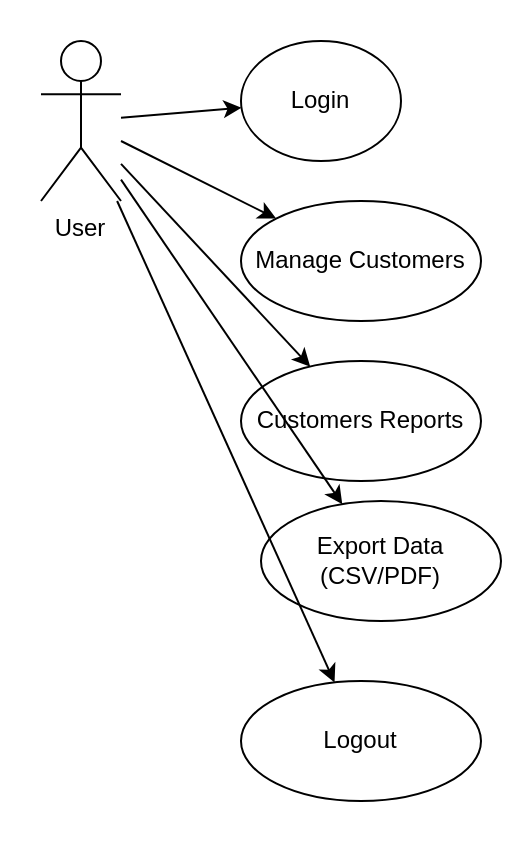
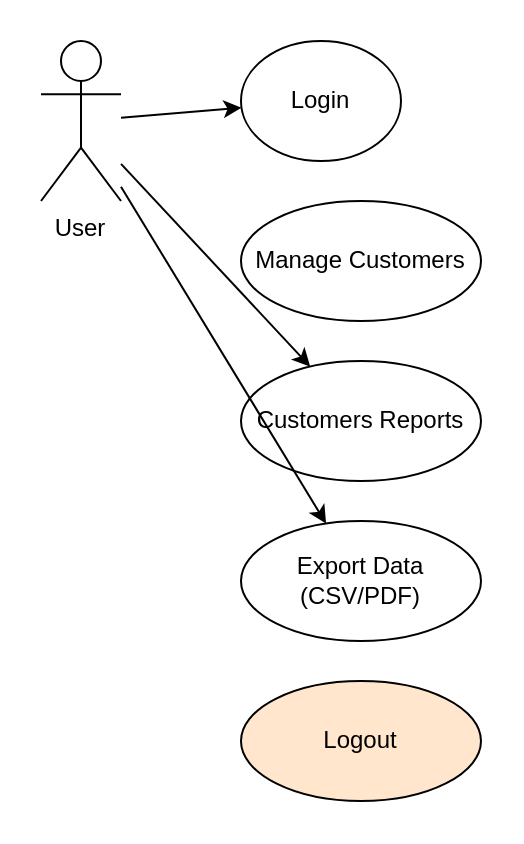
(193, 177) -> none
(223, 435) -> none
(381, 561) -> (361, 581)
(361, 741) -> (361, 741)
